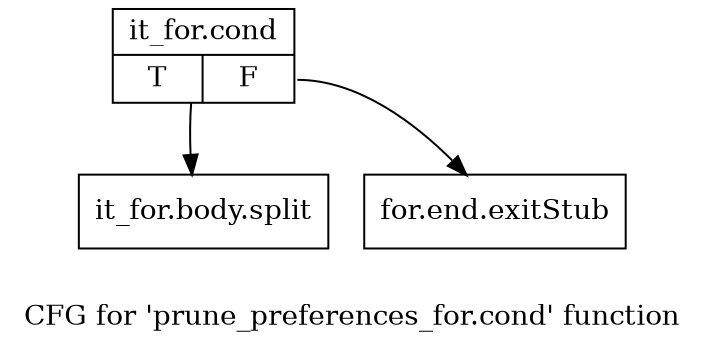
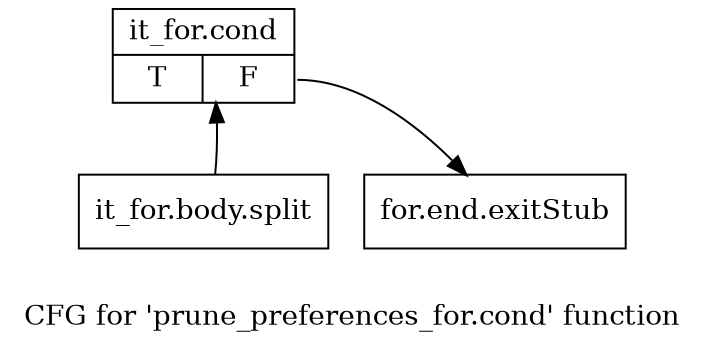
(190, 129) -> (217, 149)
